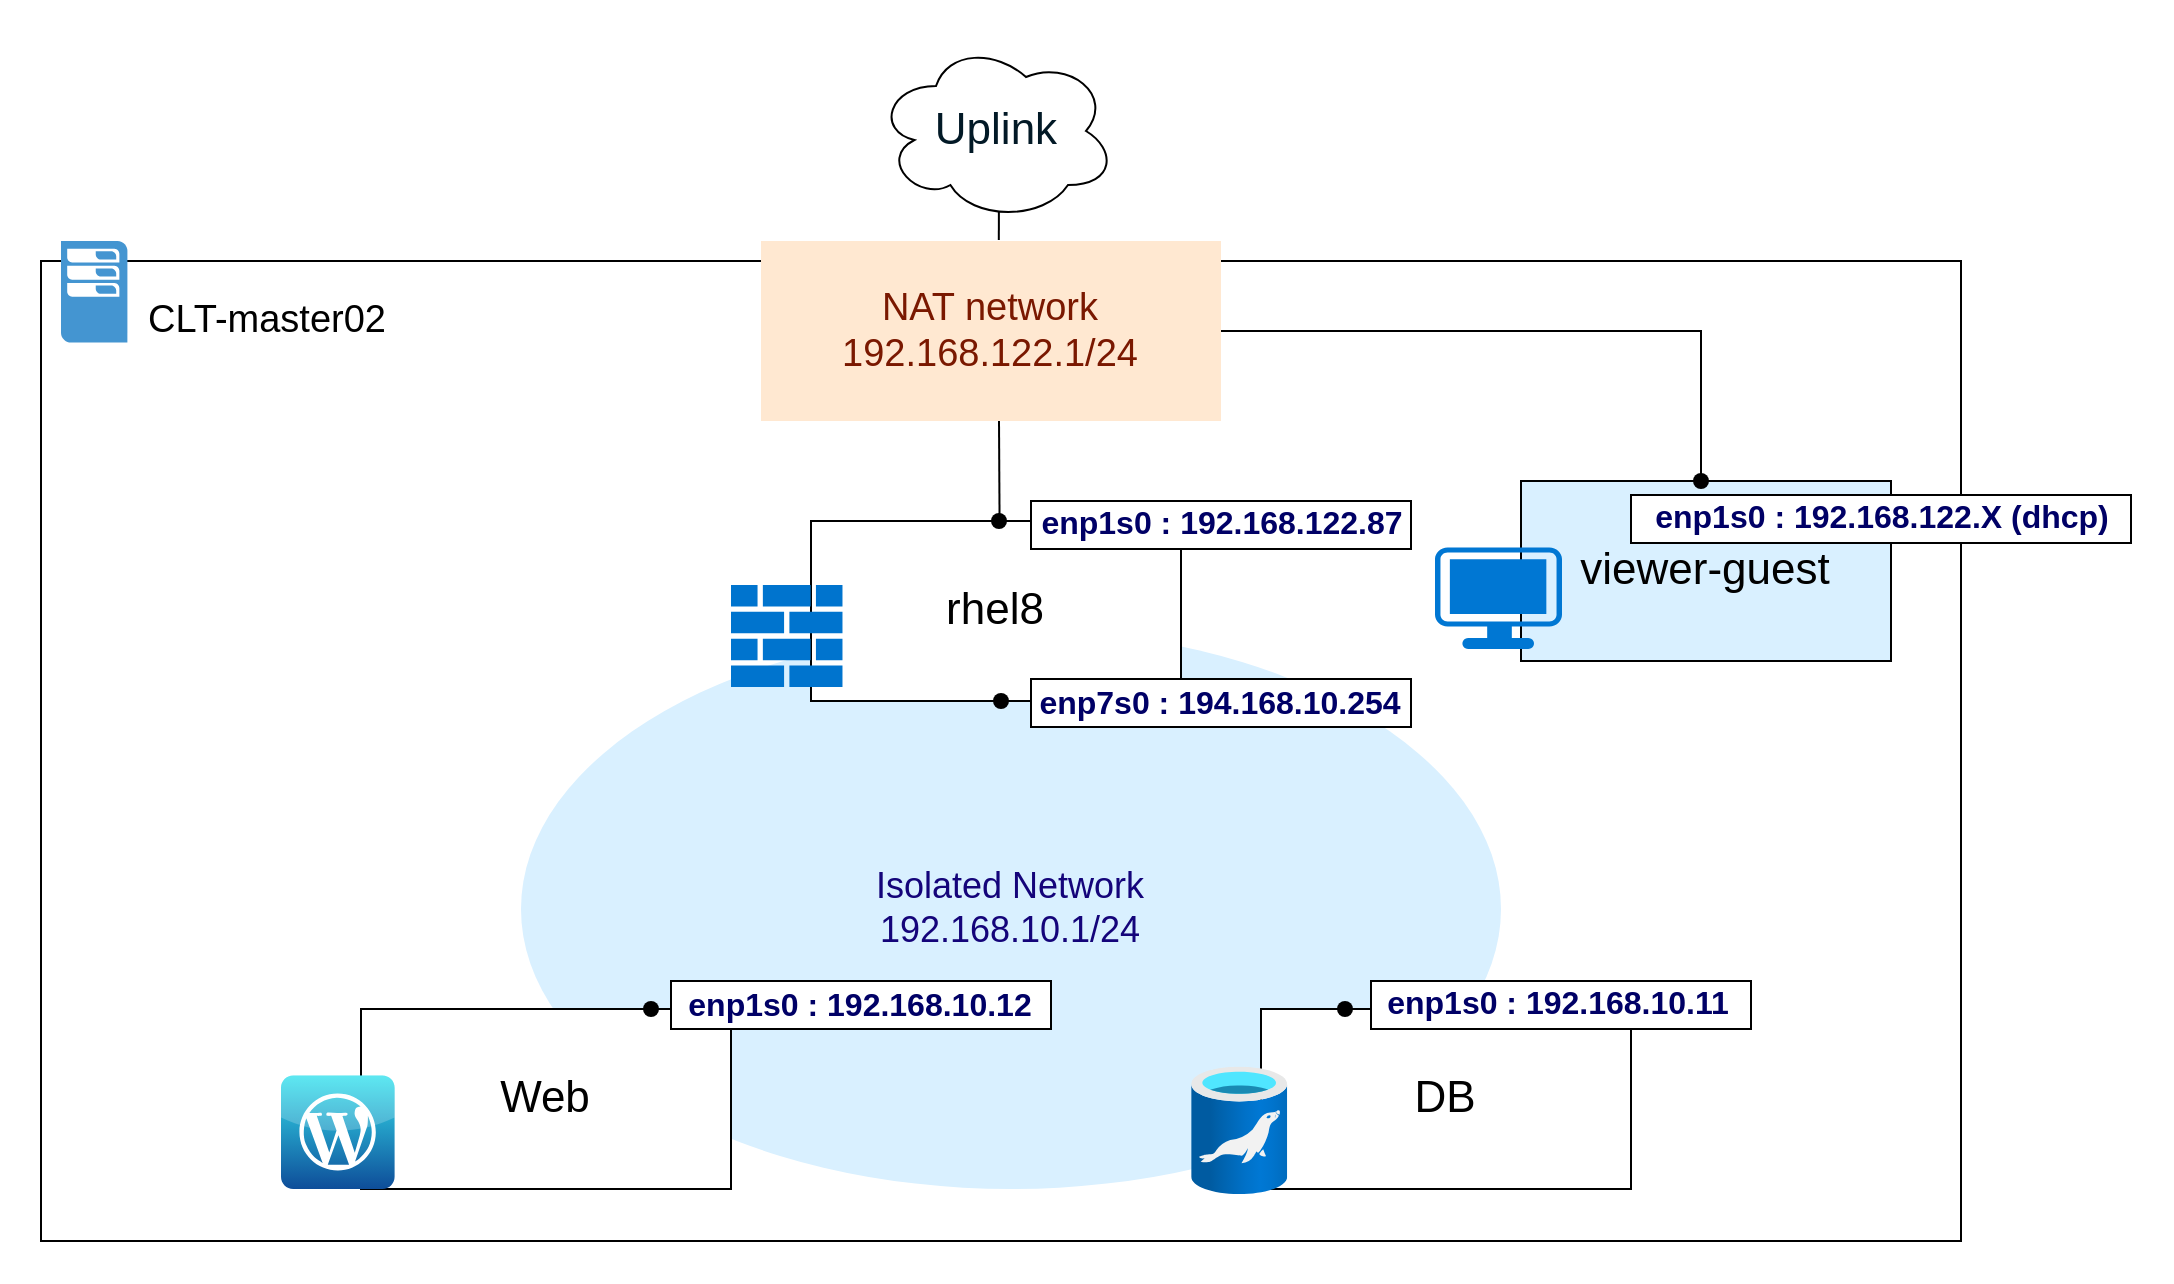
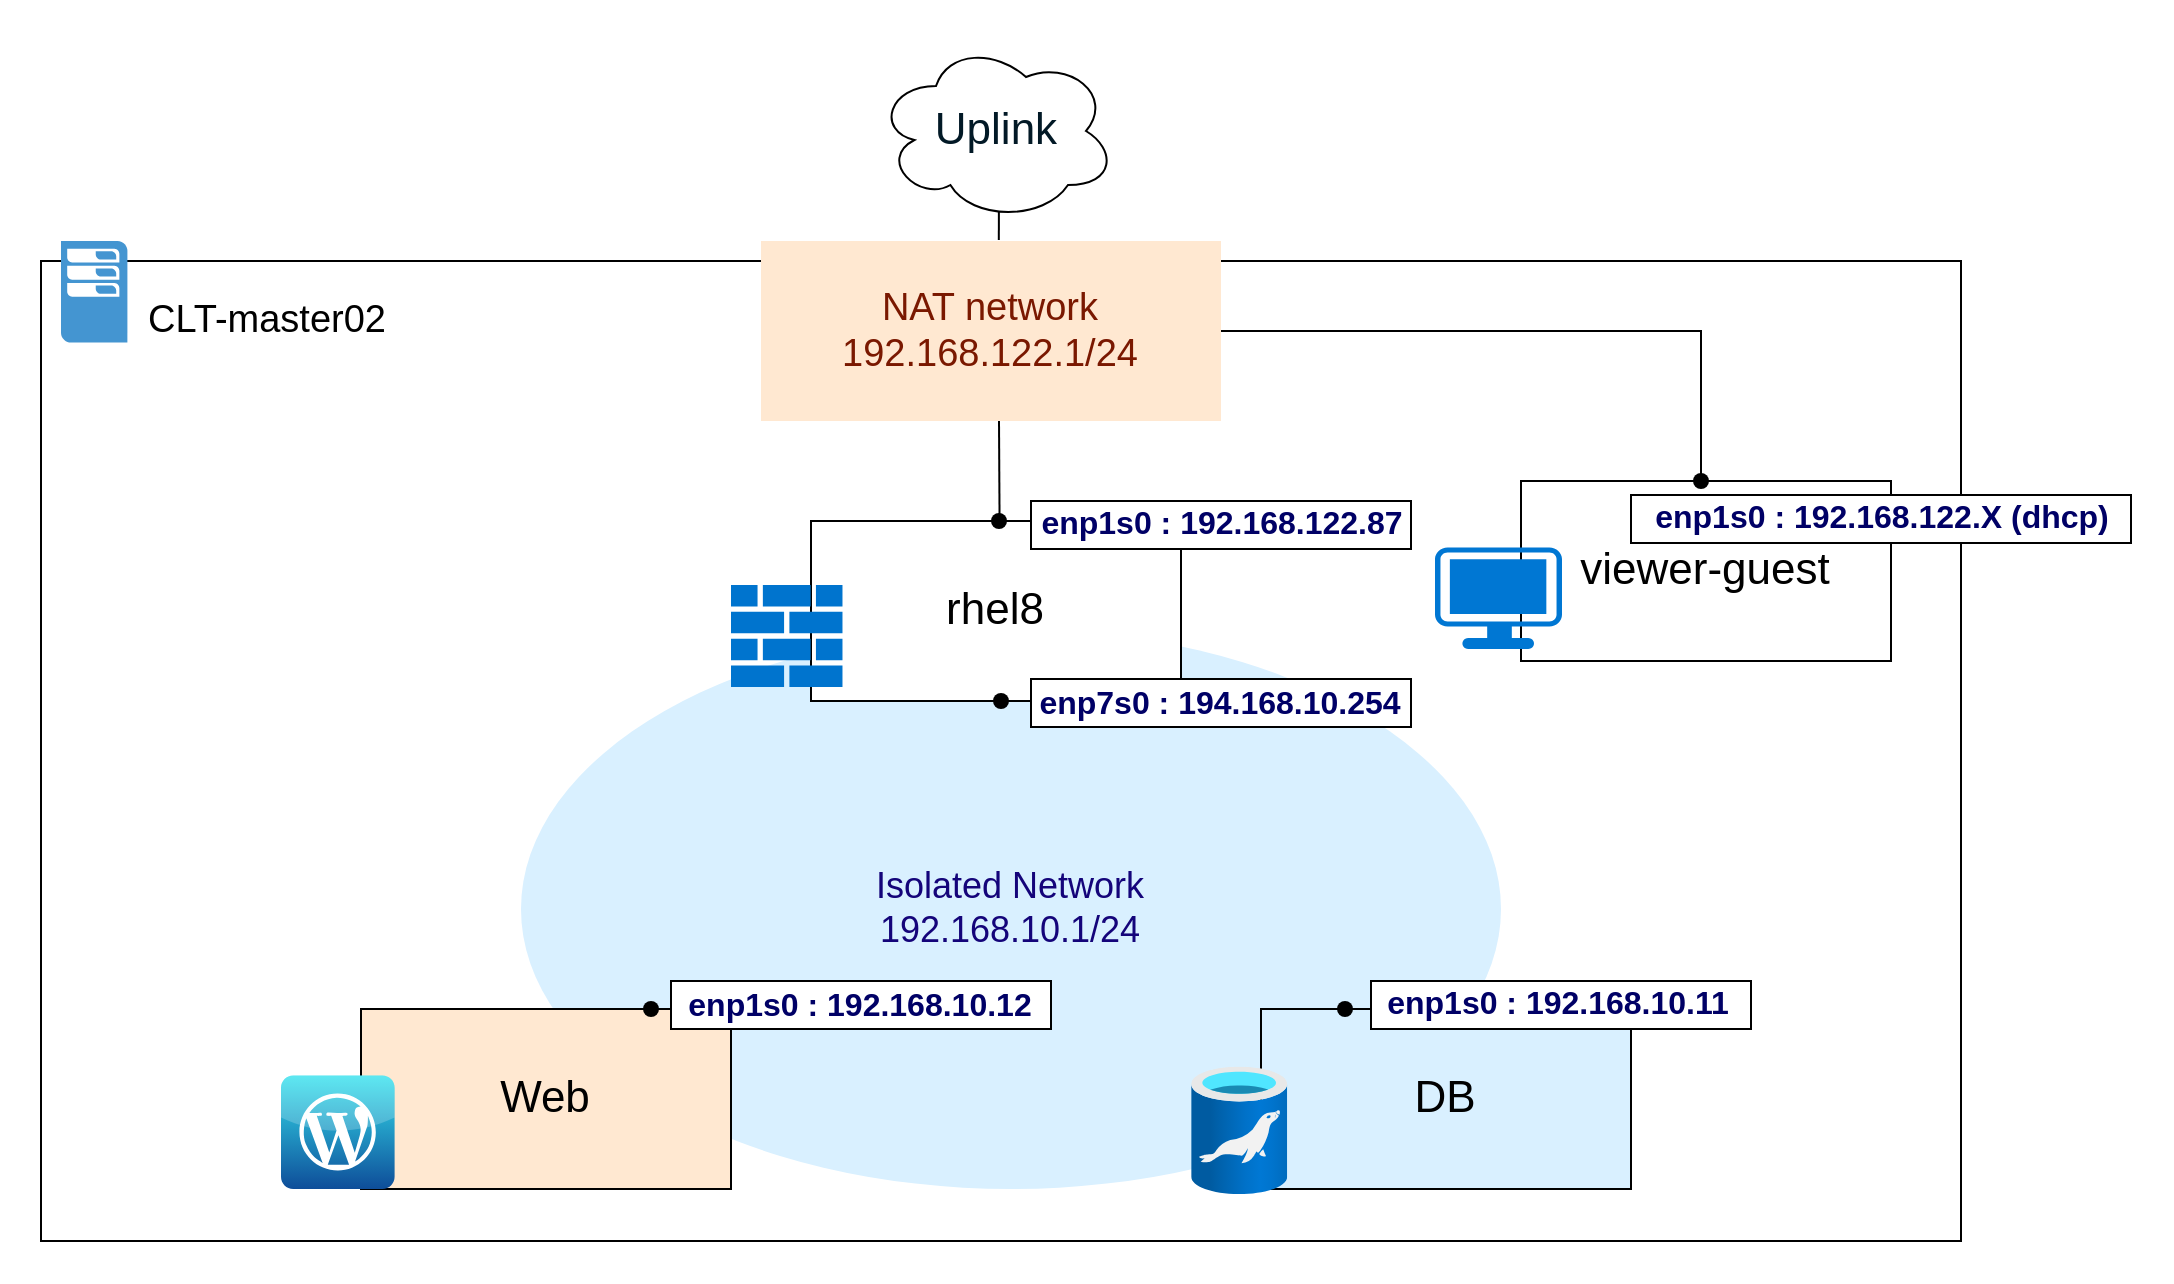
(1706, 571) -> (1706, 571)
(546, 1099) -> (546, 1099)
(1446, 1099) -> (1446, 1099)
